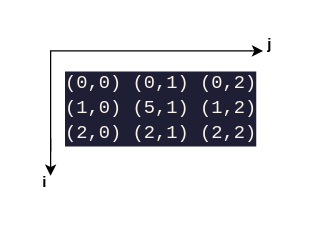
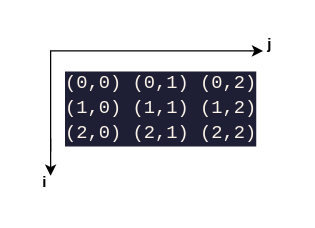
(127, 99) -> (127, 99)
